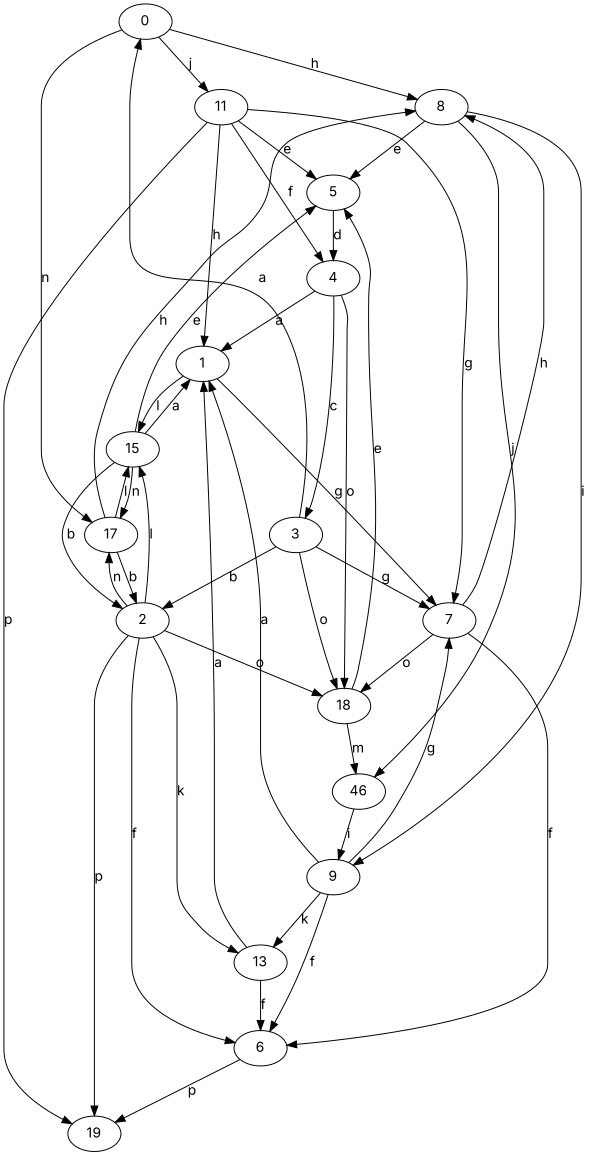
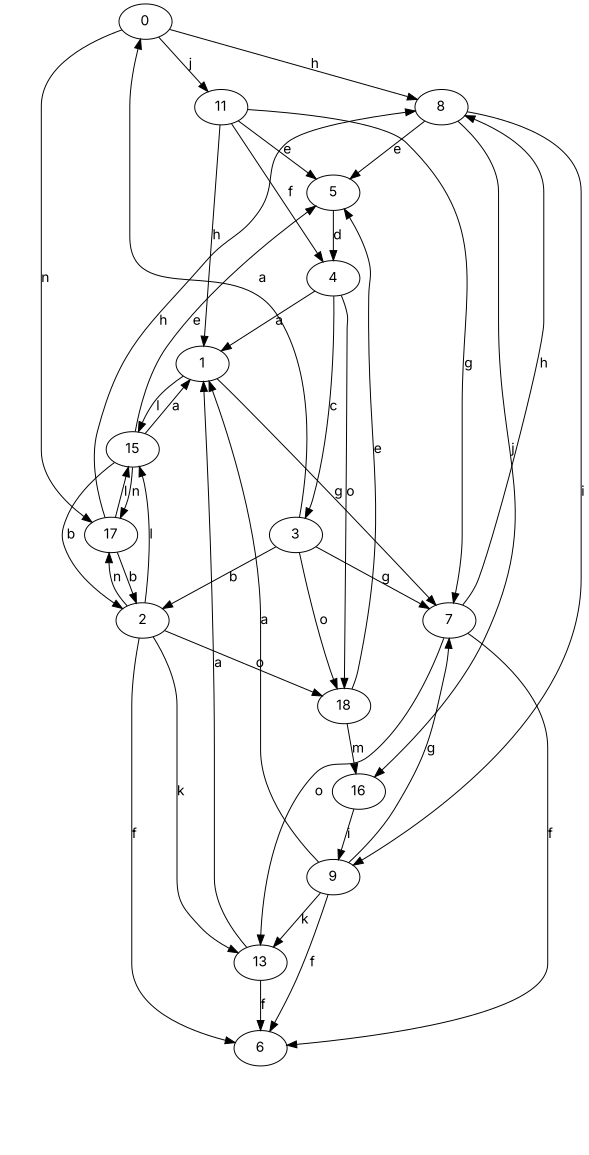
(401, 660) -> (326, 767)
(359, 792) -> (359, 792)
(94, 1134) -> none
